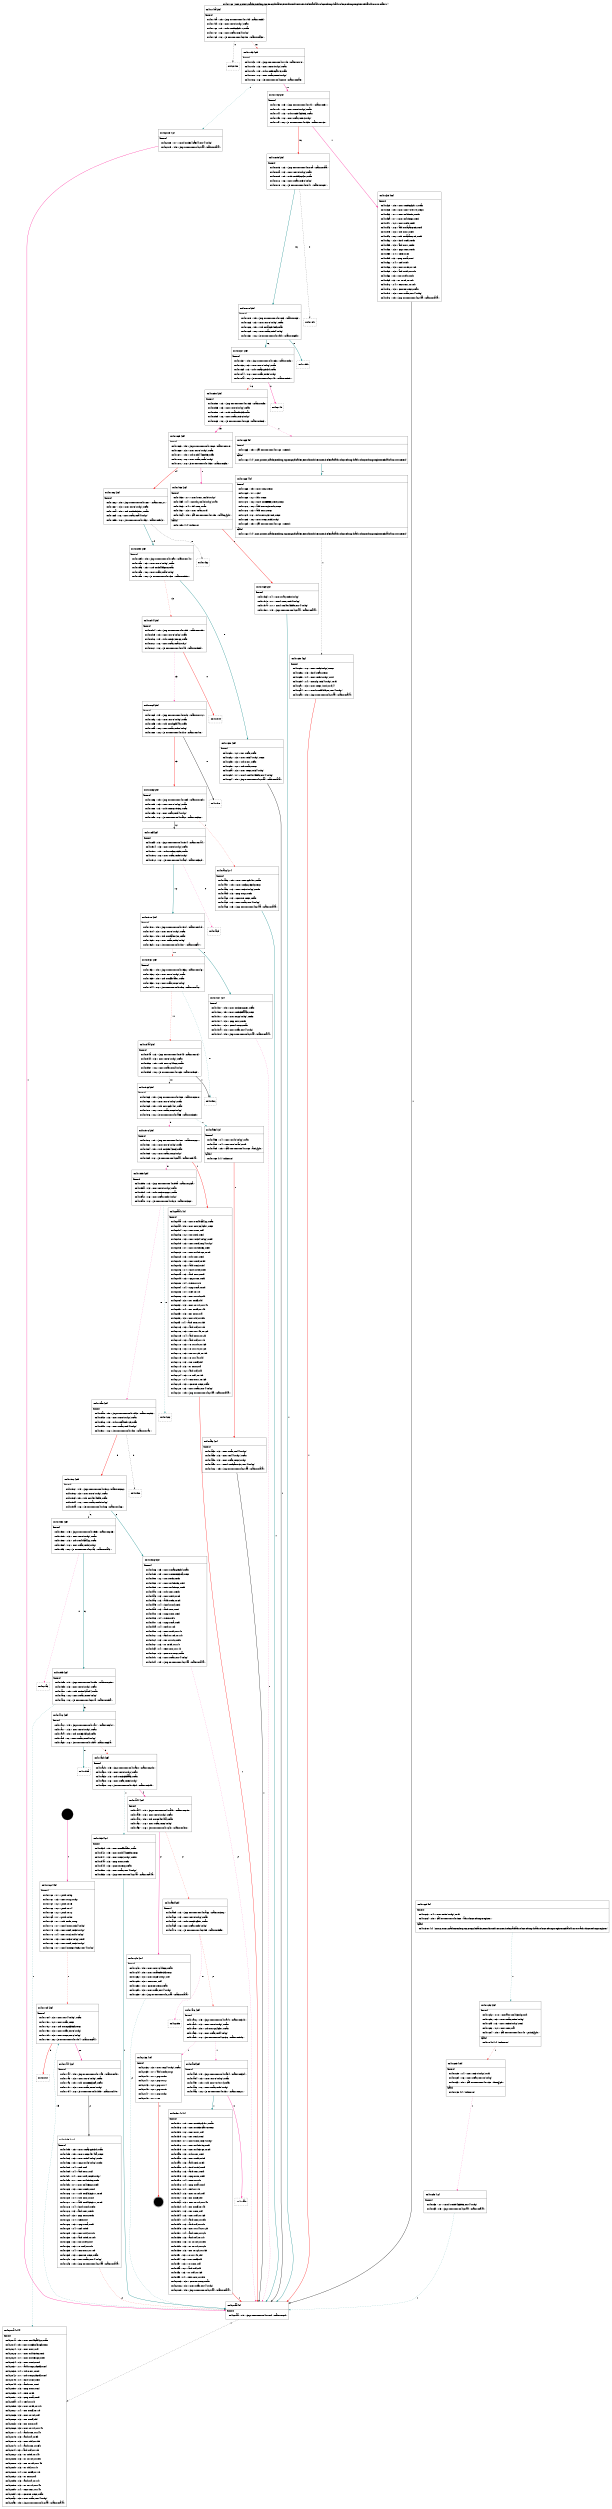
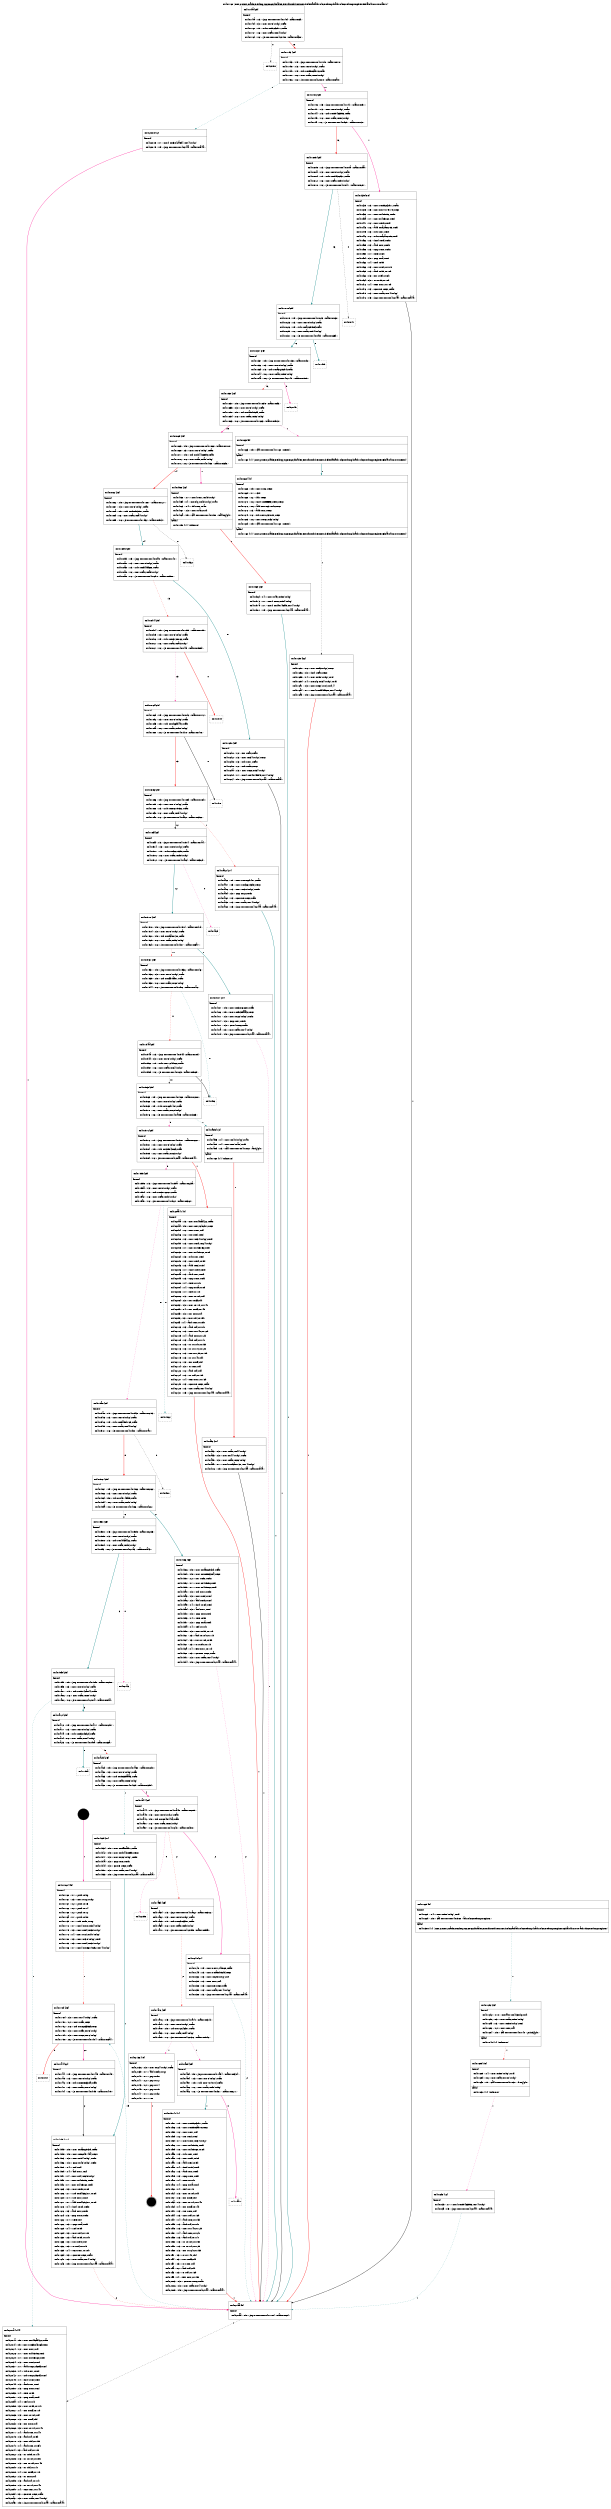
(254, 44) -> (292, 44)
(199, 1981) -> (158, 1876)
(124, 2135) -> (124, 2007)
